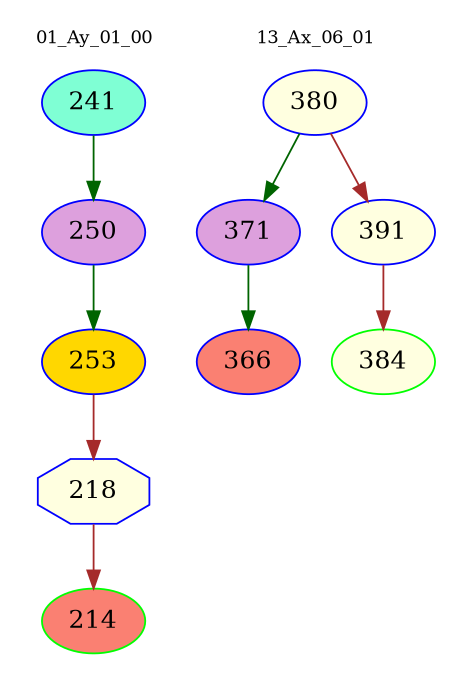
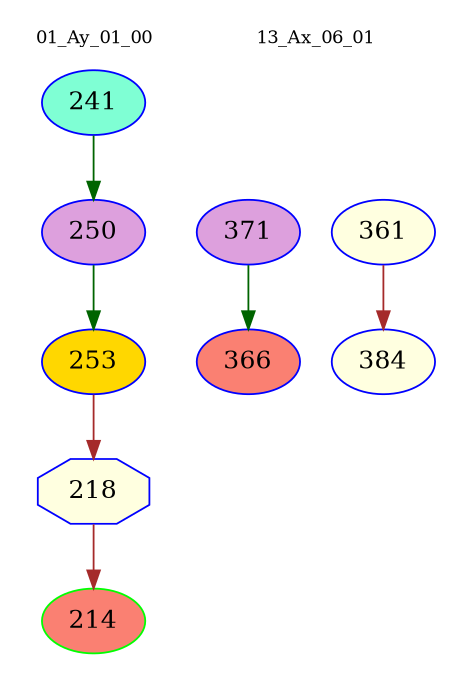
(315, 103) -> none
(383, 232) -> (383, 232)
(383, 362) -> (383, 362)
